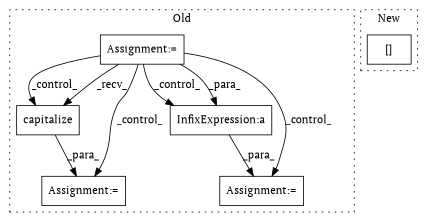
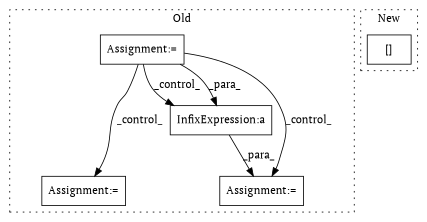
(48, 120) -> none
